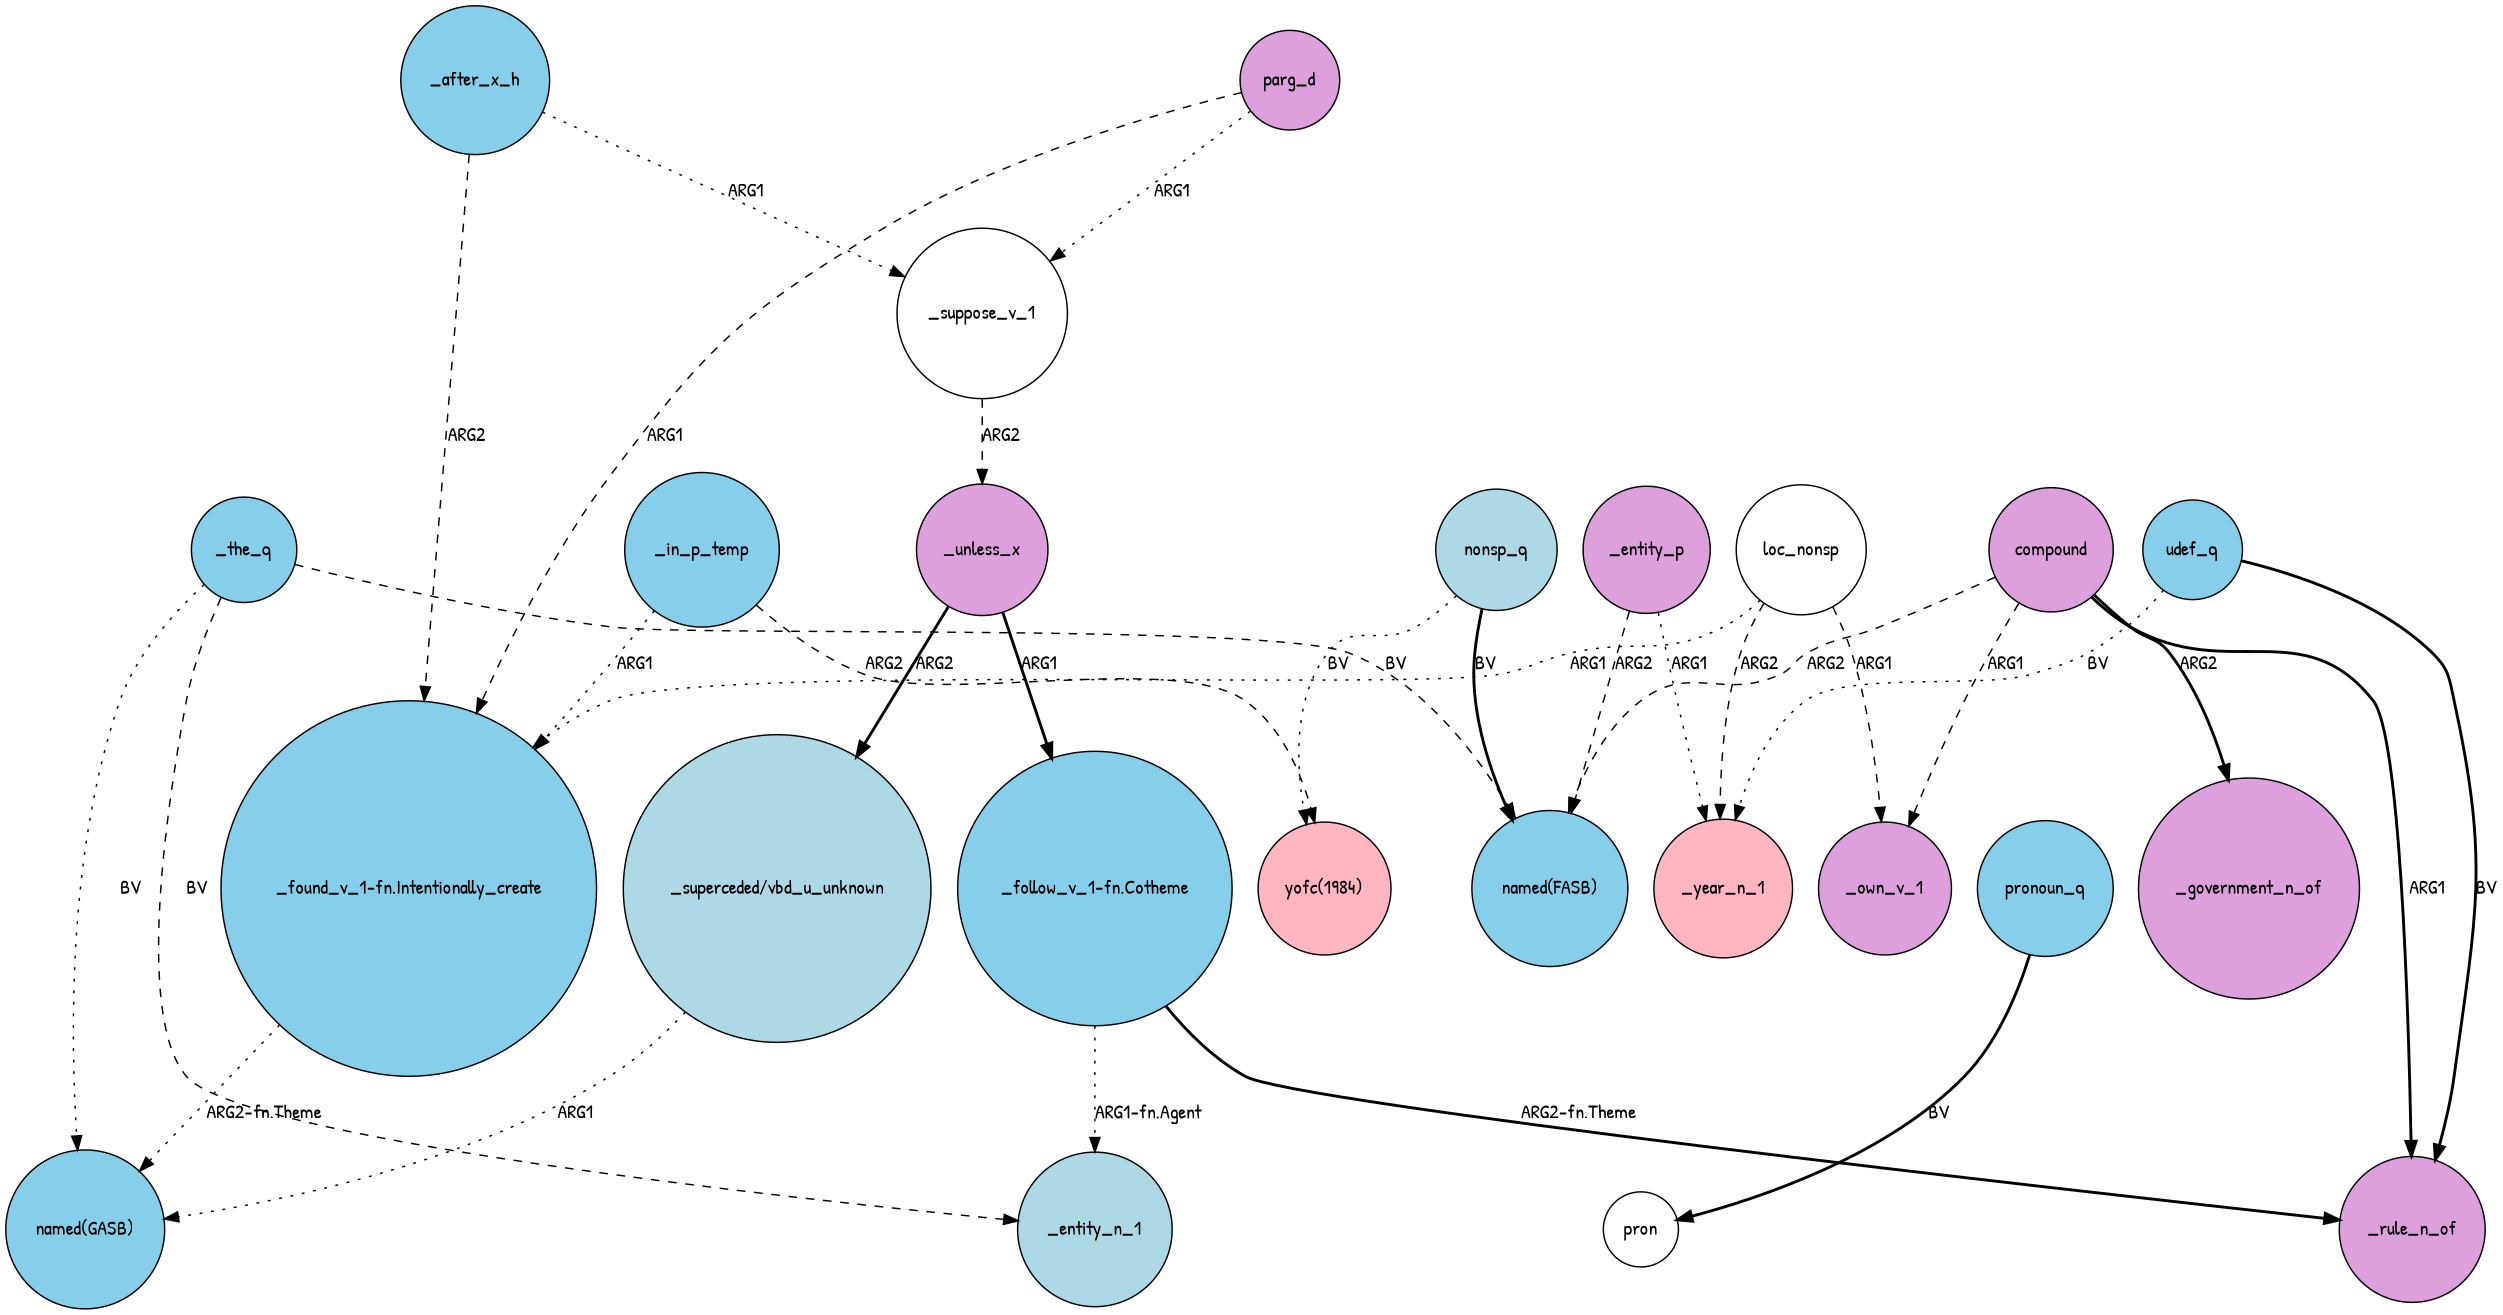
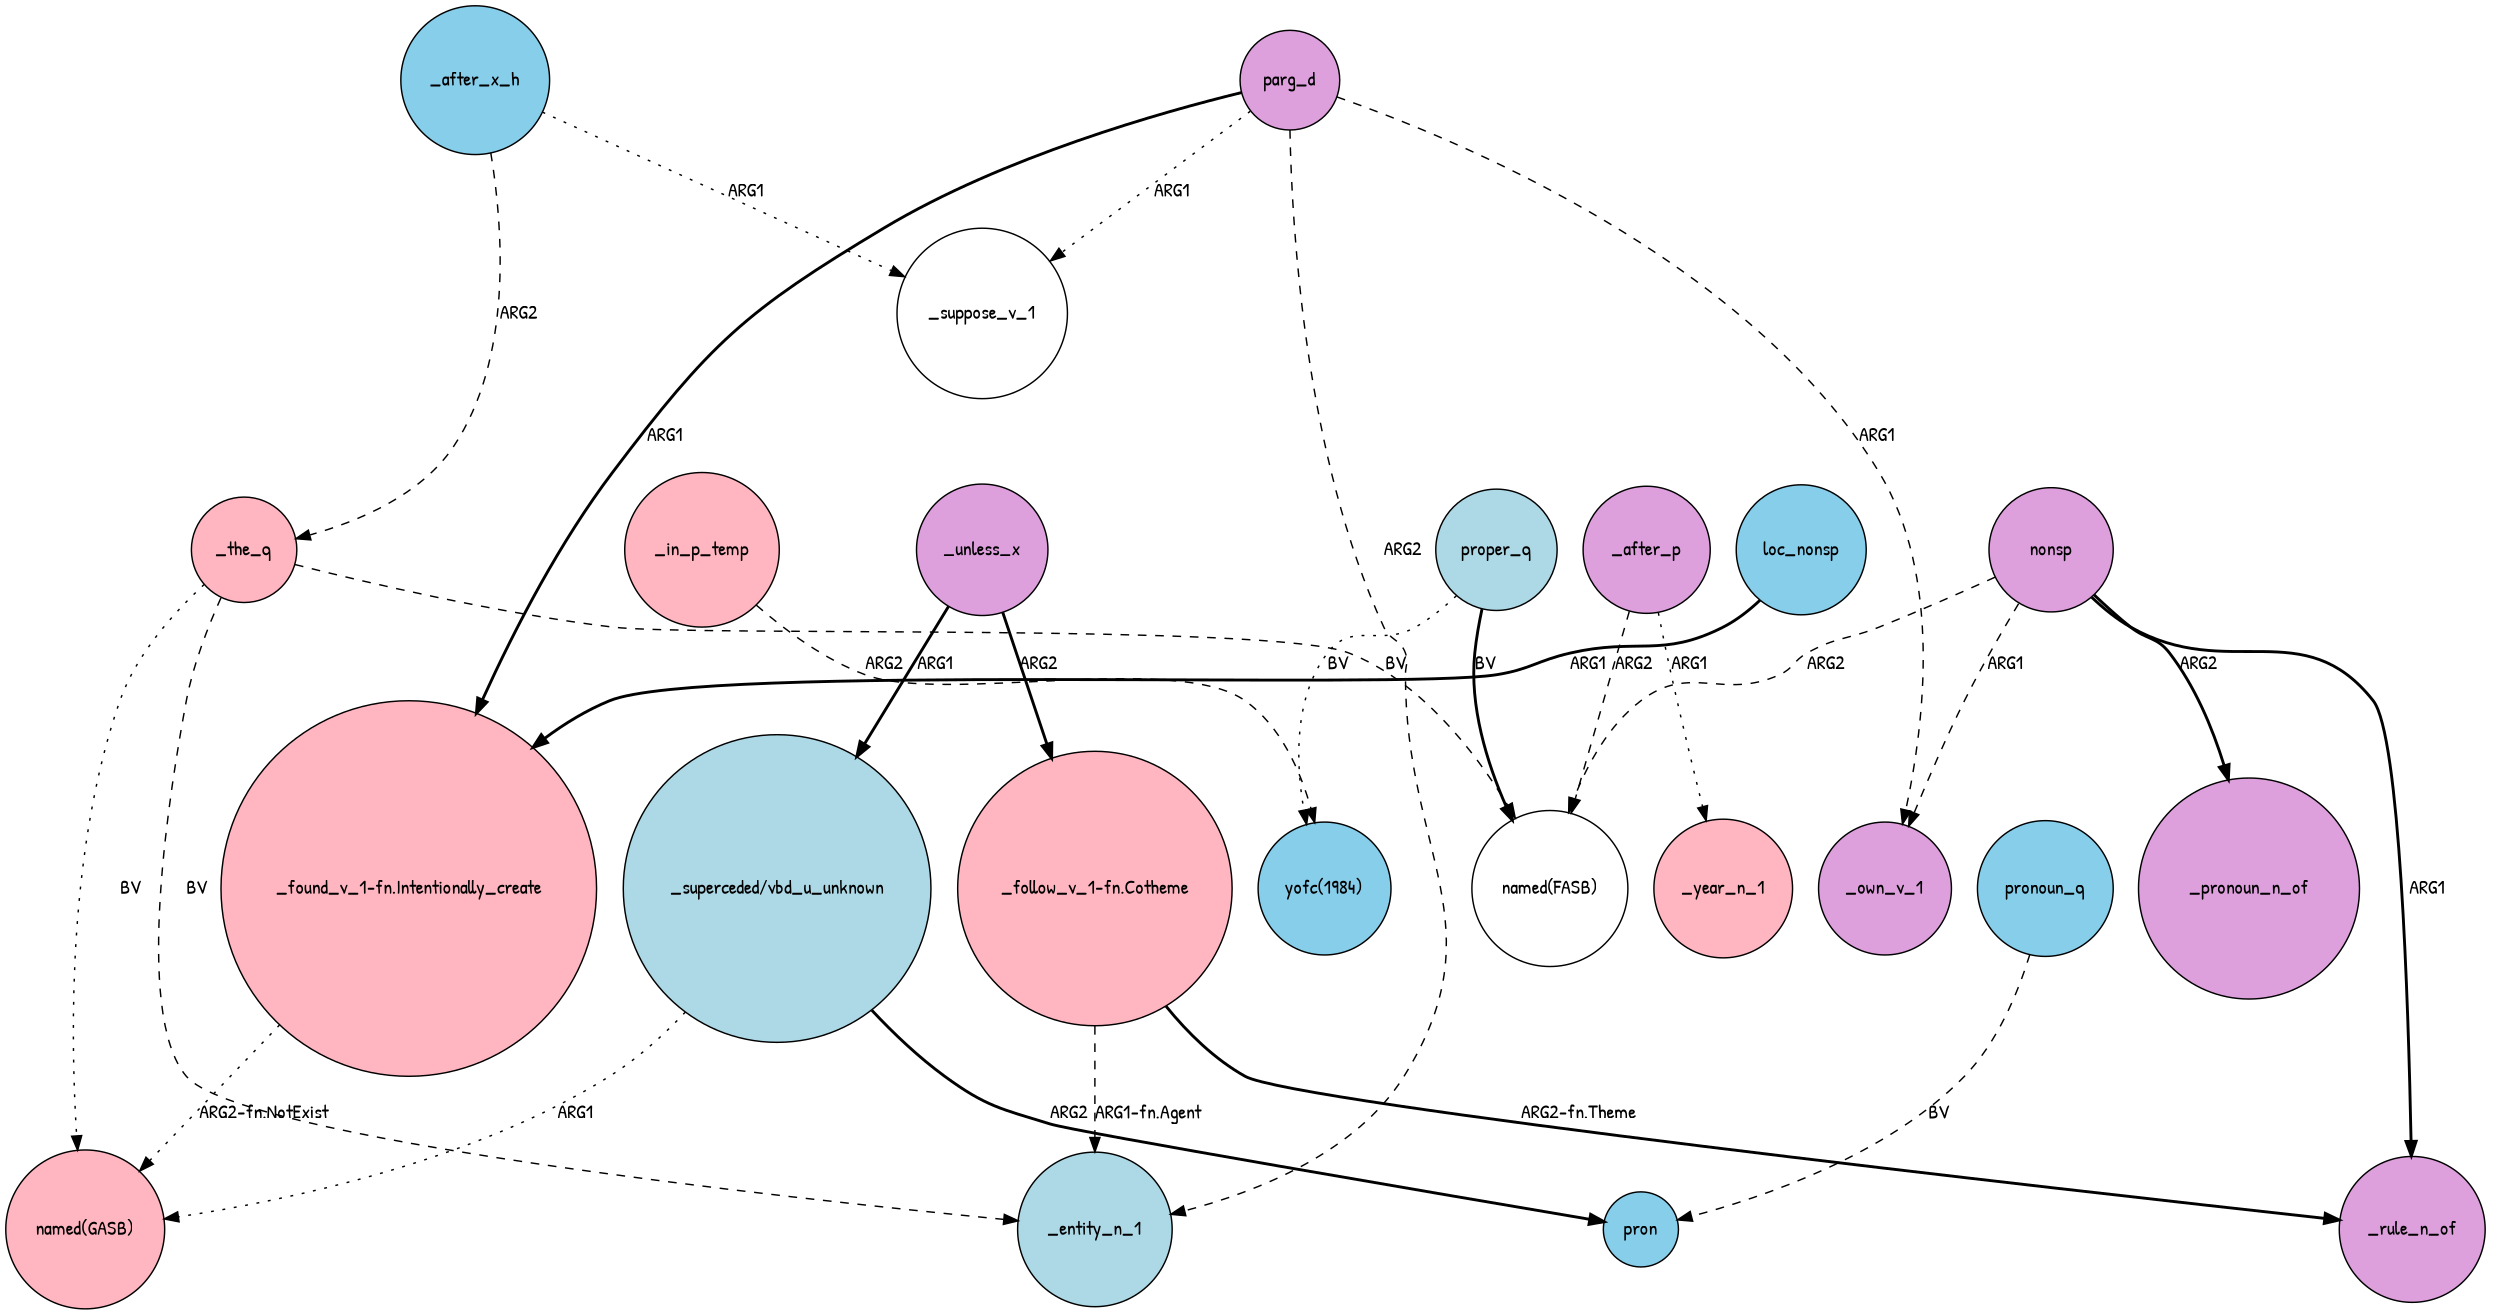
(780, 295) -> (780, 295)
(447, 421) -> (481, 387)
(982, 434) -> none
(244, 550) -> (244, 550)
(702, 550) -> (702, 550)
(1496, 550) -> (1496, 550)
(1647, 550) -> (1647, 550)
(1801, 550) -> (1801, 550)
(2051, 550) -> (2051, 550)
(2193, 550) -> none
(935, 664) -> (935, 664)
(1039, 664) -> (1039, 664)
(601, 675) -> none
(1248, 680) -> (1248, 680)
(1729, 701) -> none
(1865, 705) -> (1775, 348)
none -> (1409, 730)
(409, 889) -> (409, 889)
(1095, 889) -> (1095, 889)
(1325, 889) -> (1325, 889)
(1550, 889) -> (1550, 889)
(2249, 889) -> (2249, 889)
(1095, 1082) -> (1095, 1082)
(264, 1113) -> (264, 1113)
(1898, 1130) -> (1898, 1130)
none -> (1214, 1155)
(85, 1229) -> (85, 1229)
(1641, 1229) -> (1641, 1229)
